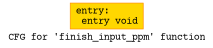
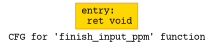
(107, 21) -> (107, 21)
